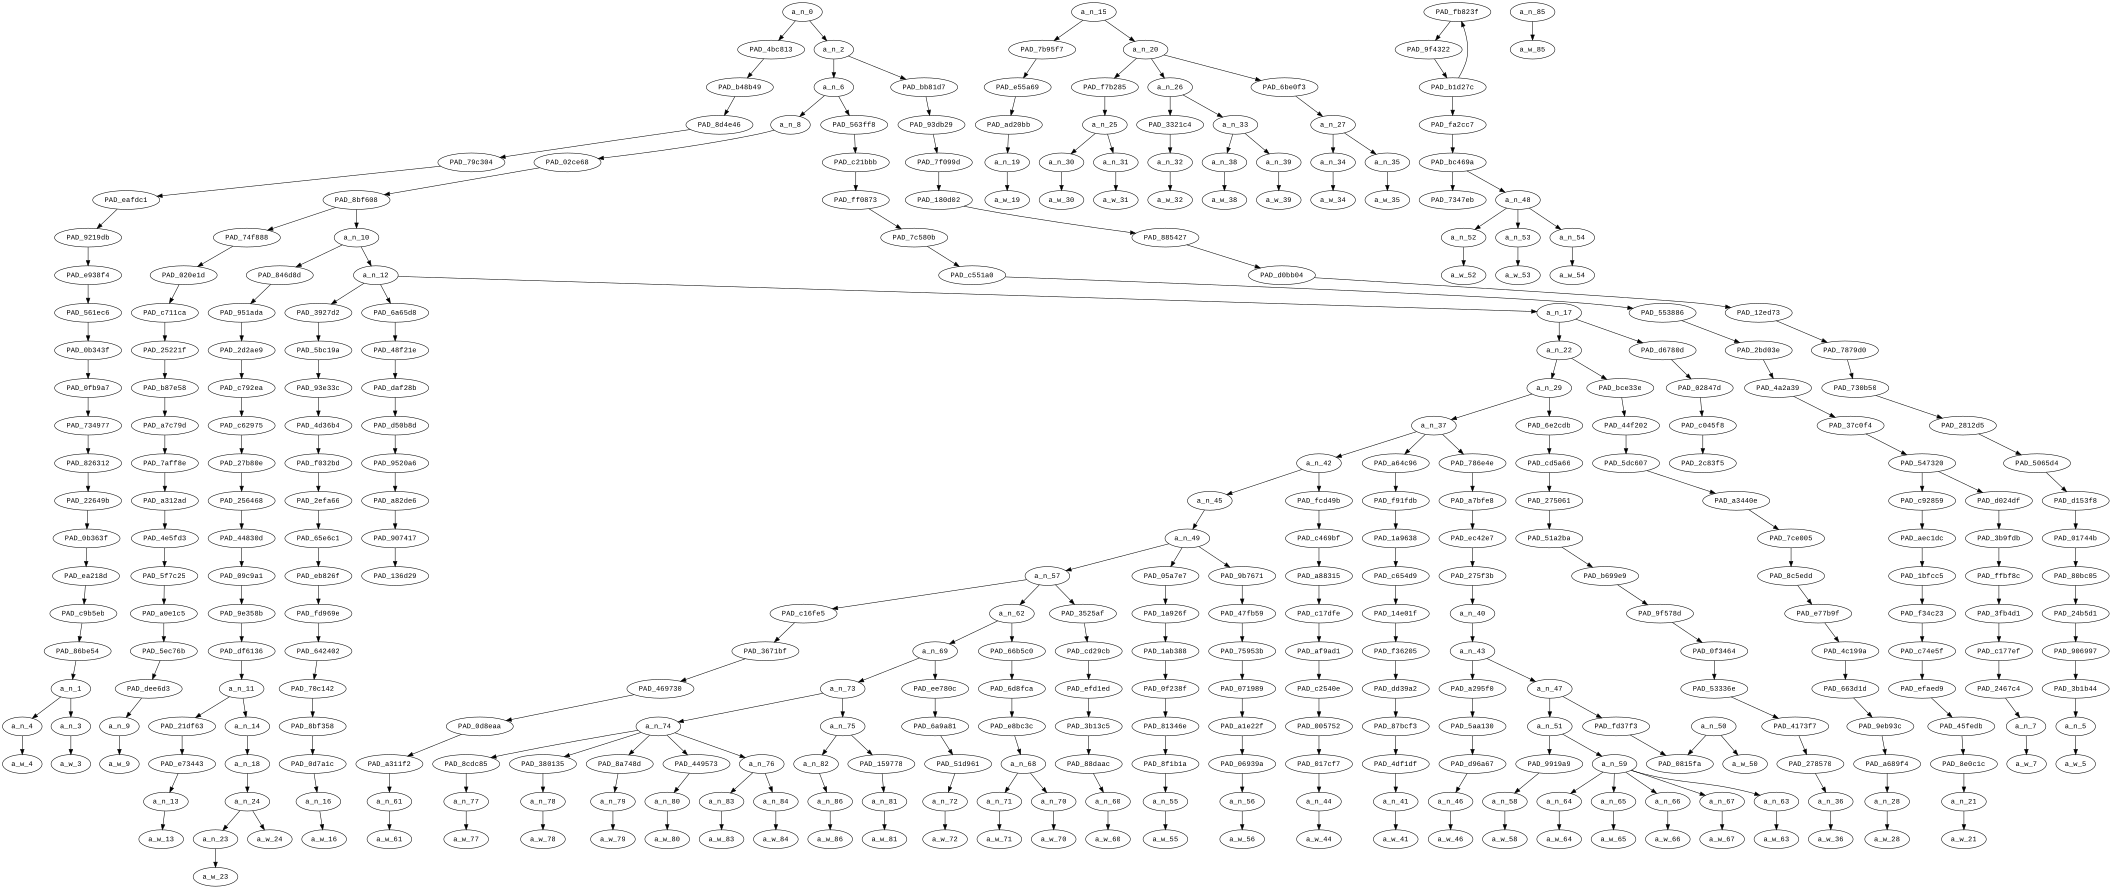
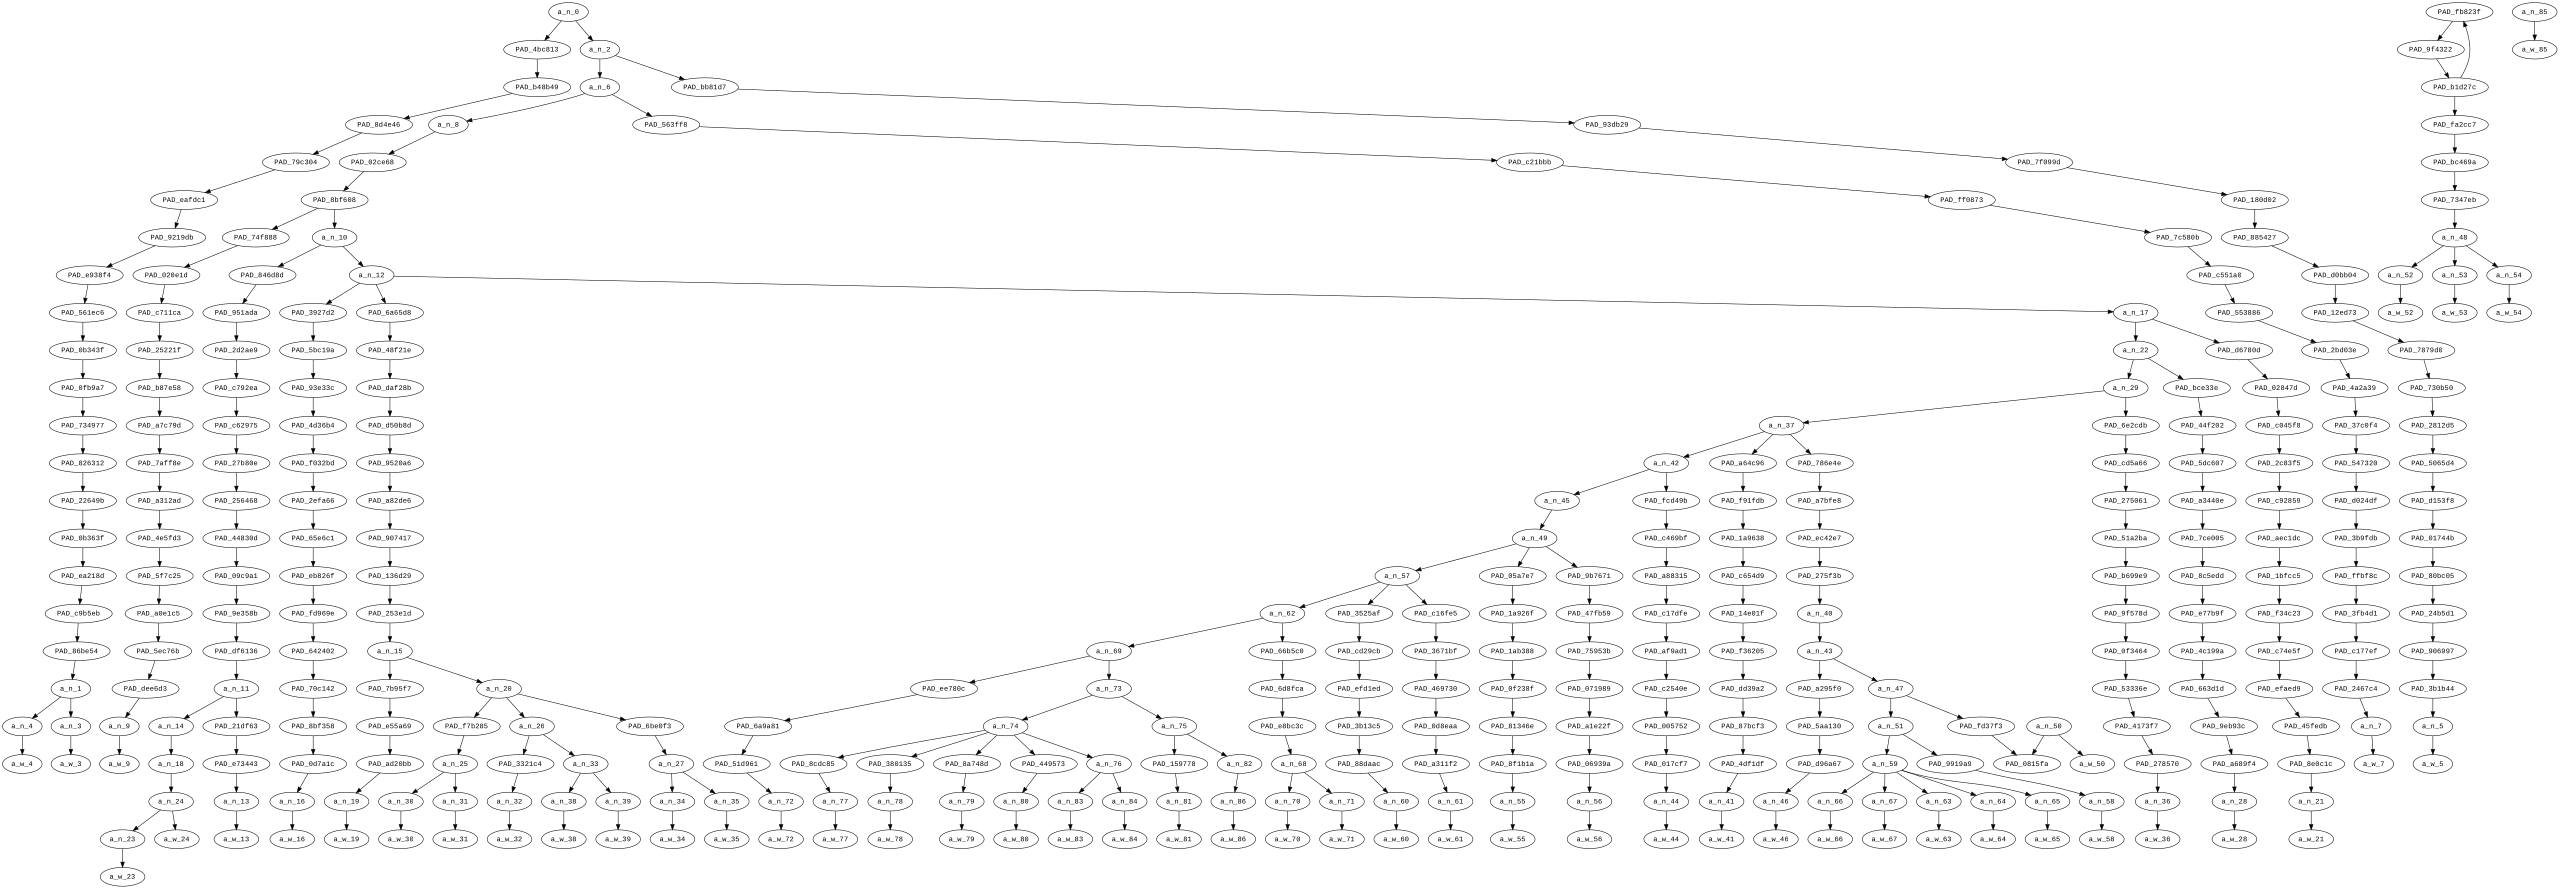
(1484, 180) -> (2455, 216)
(1922, 479) -> (2279, 479)
none -> (390, 614)
